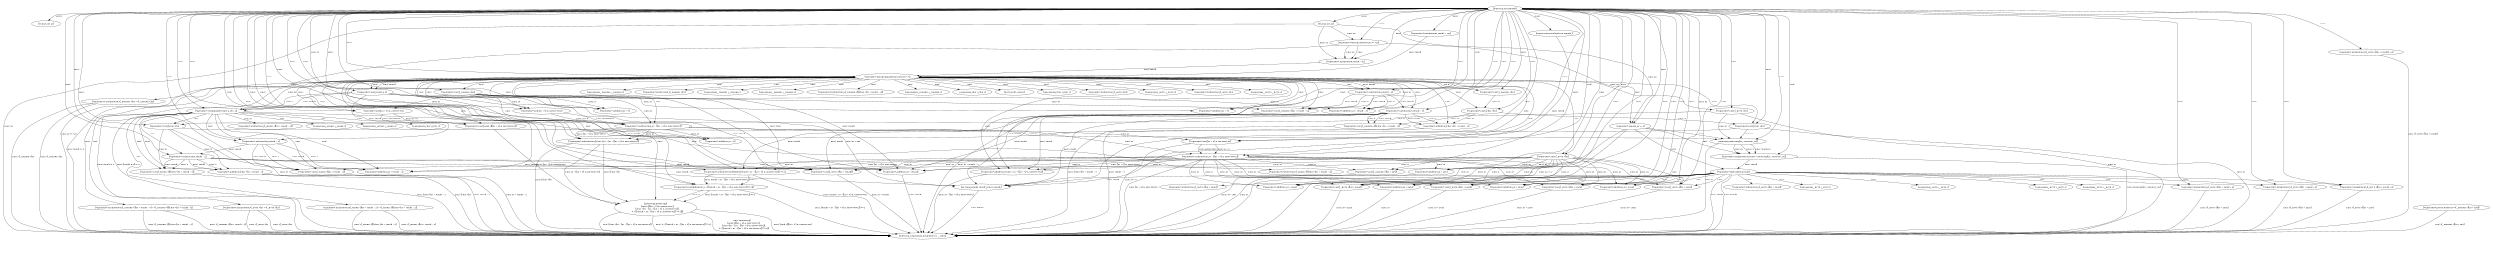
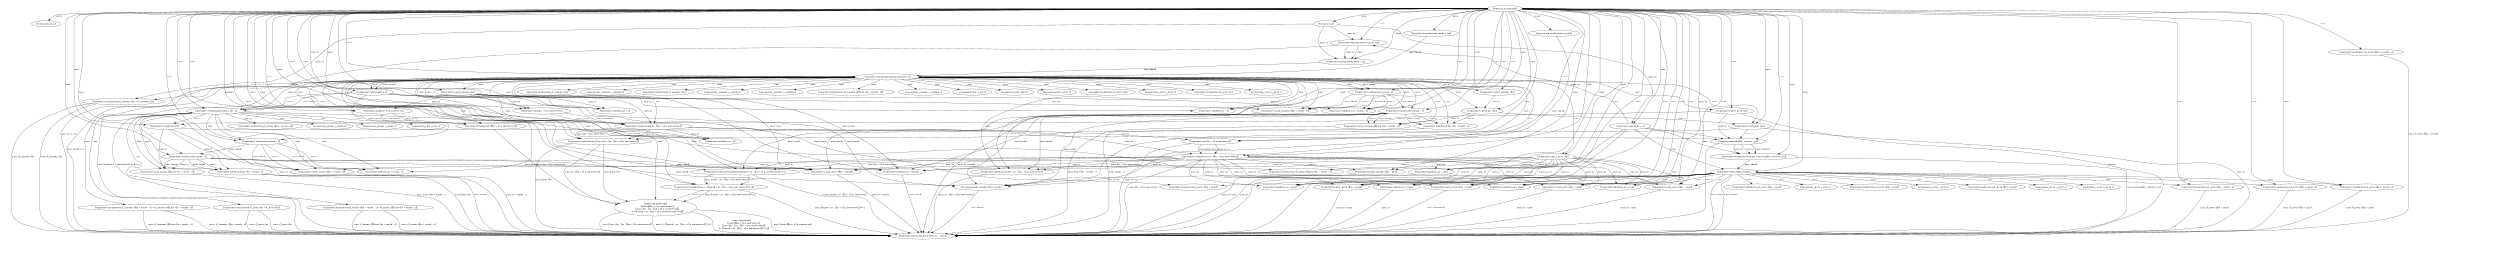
none -> (1791, 16)
(46, 24) -> (46, 24)
(1554, 33) -> (1554, 33)
(1522, 56) -> (1514, 72)
none -> (1206, 78)
(164, 81) -> (719, 28)
(230, 92) -> (230, 92)
none -> (547, 92)
(1015, 92) -> (1015, 92)
(1407, 92) -> (1407, 92)
(627, 121) -> (778, 133)
(853, 141) -> (853, 141)
(915, 162) -> (1434, 166)
(1474, 179) -> (1474, 179)
none -> (1875, 187)
none -> (1992, 187)
(1436, 208) -> (1436, 208)
(2451, 208) -> none
